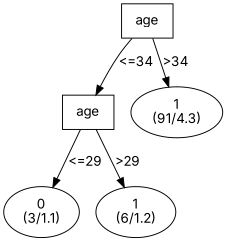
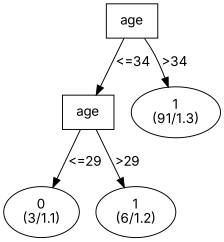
(177, 112) -> (176, 112)
